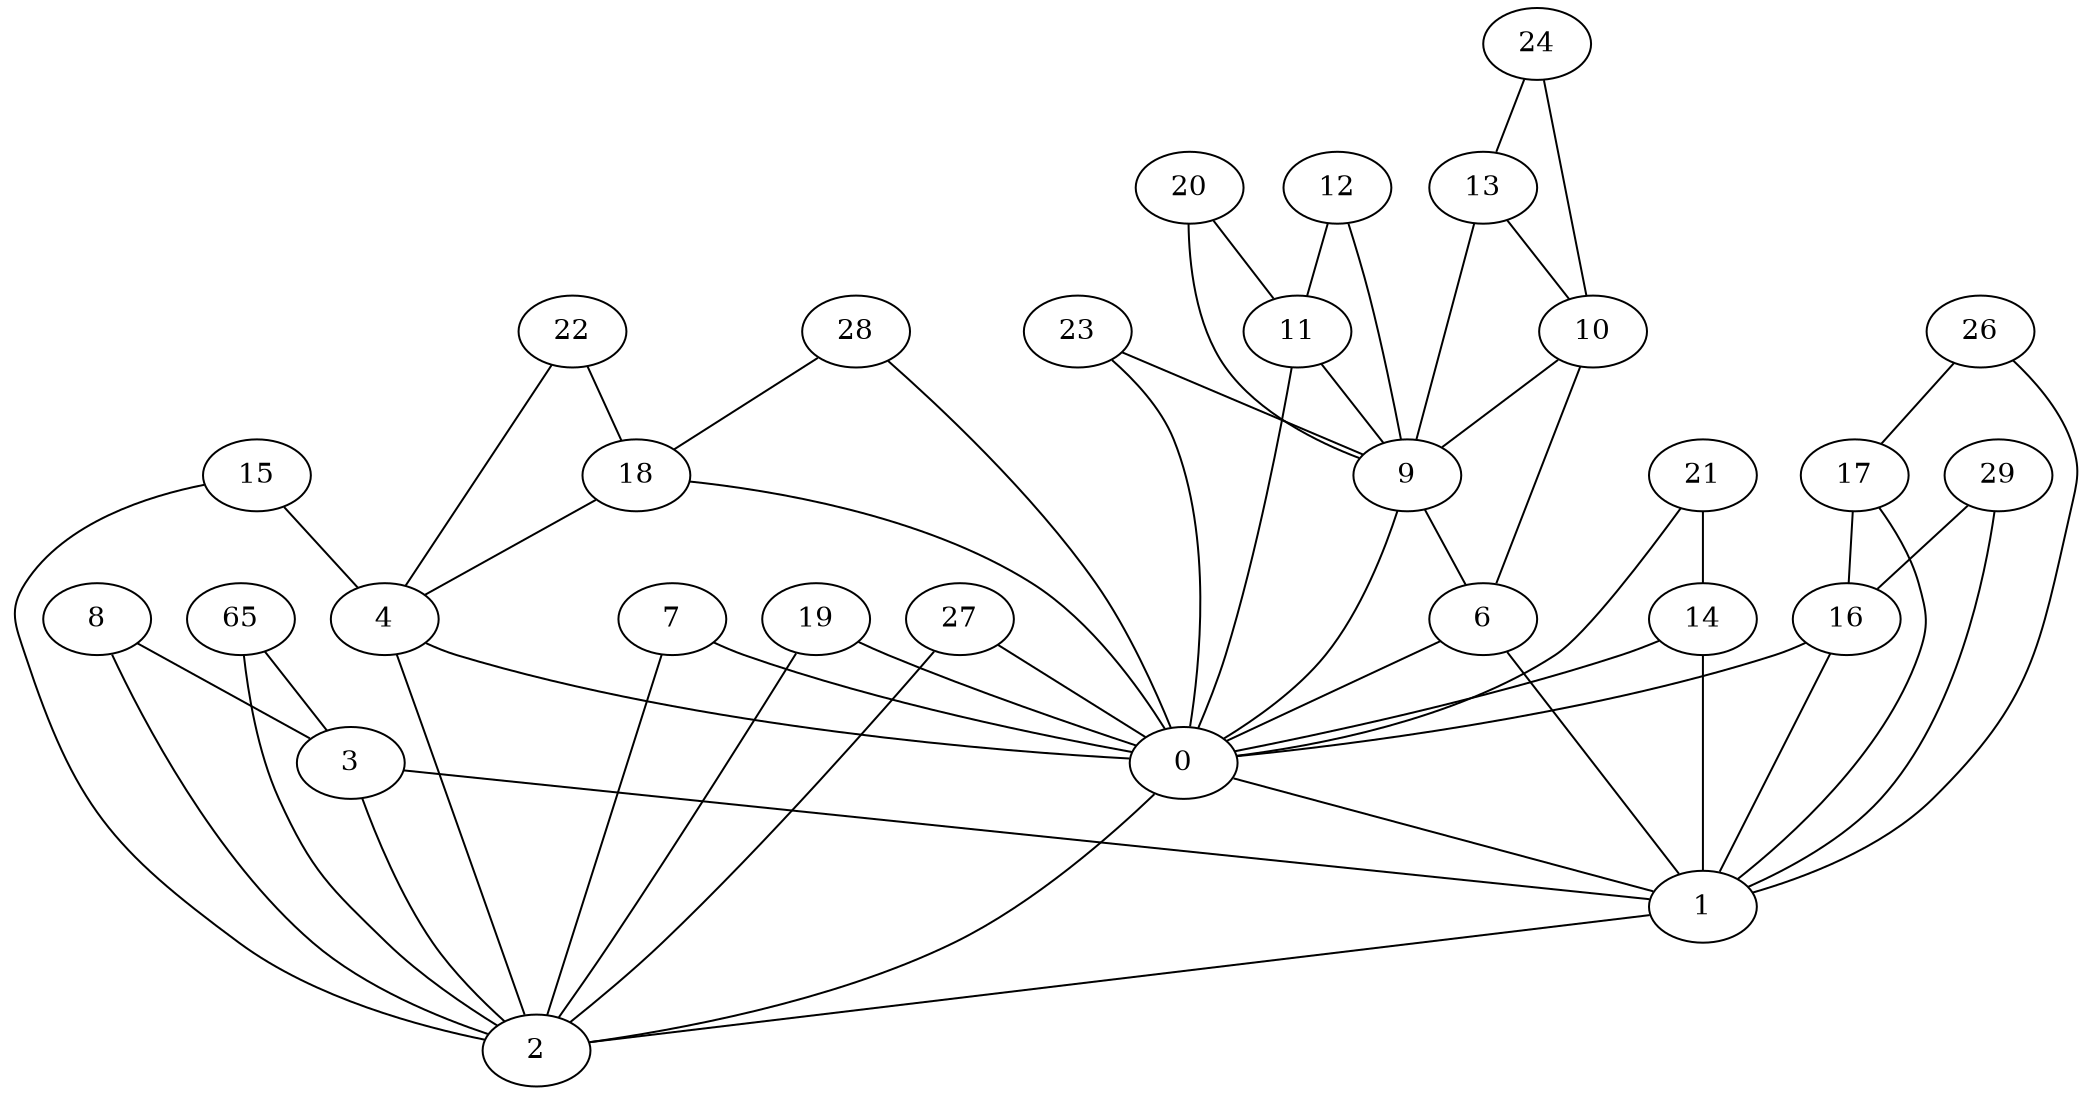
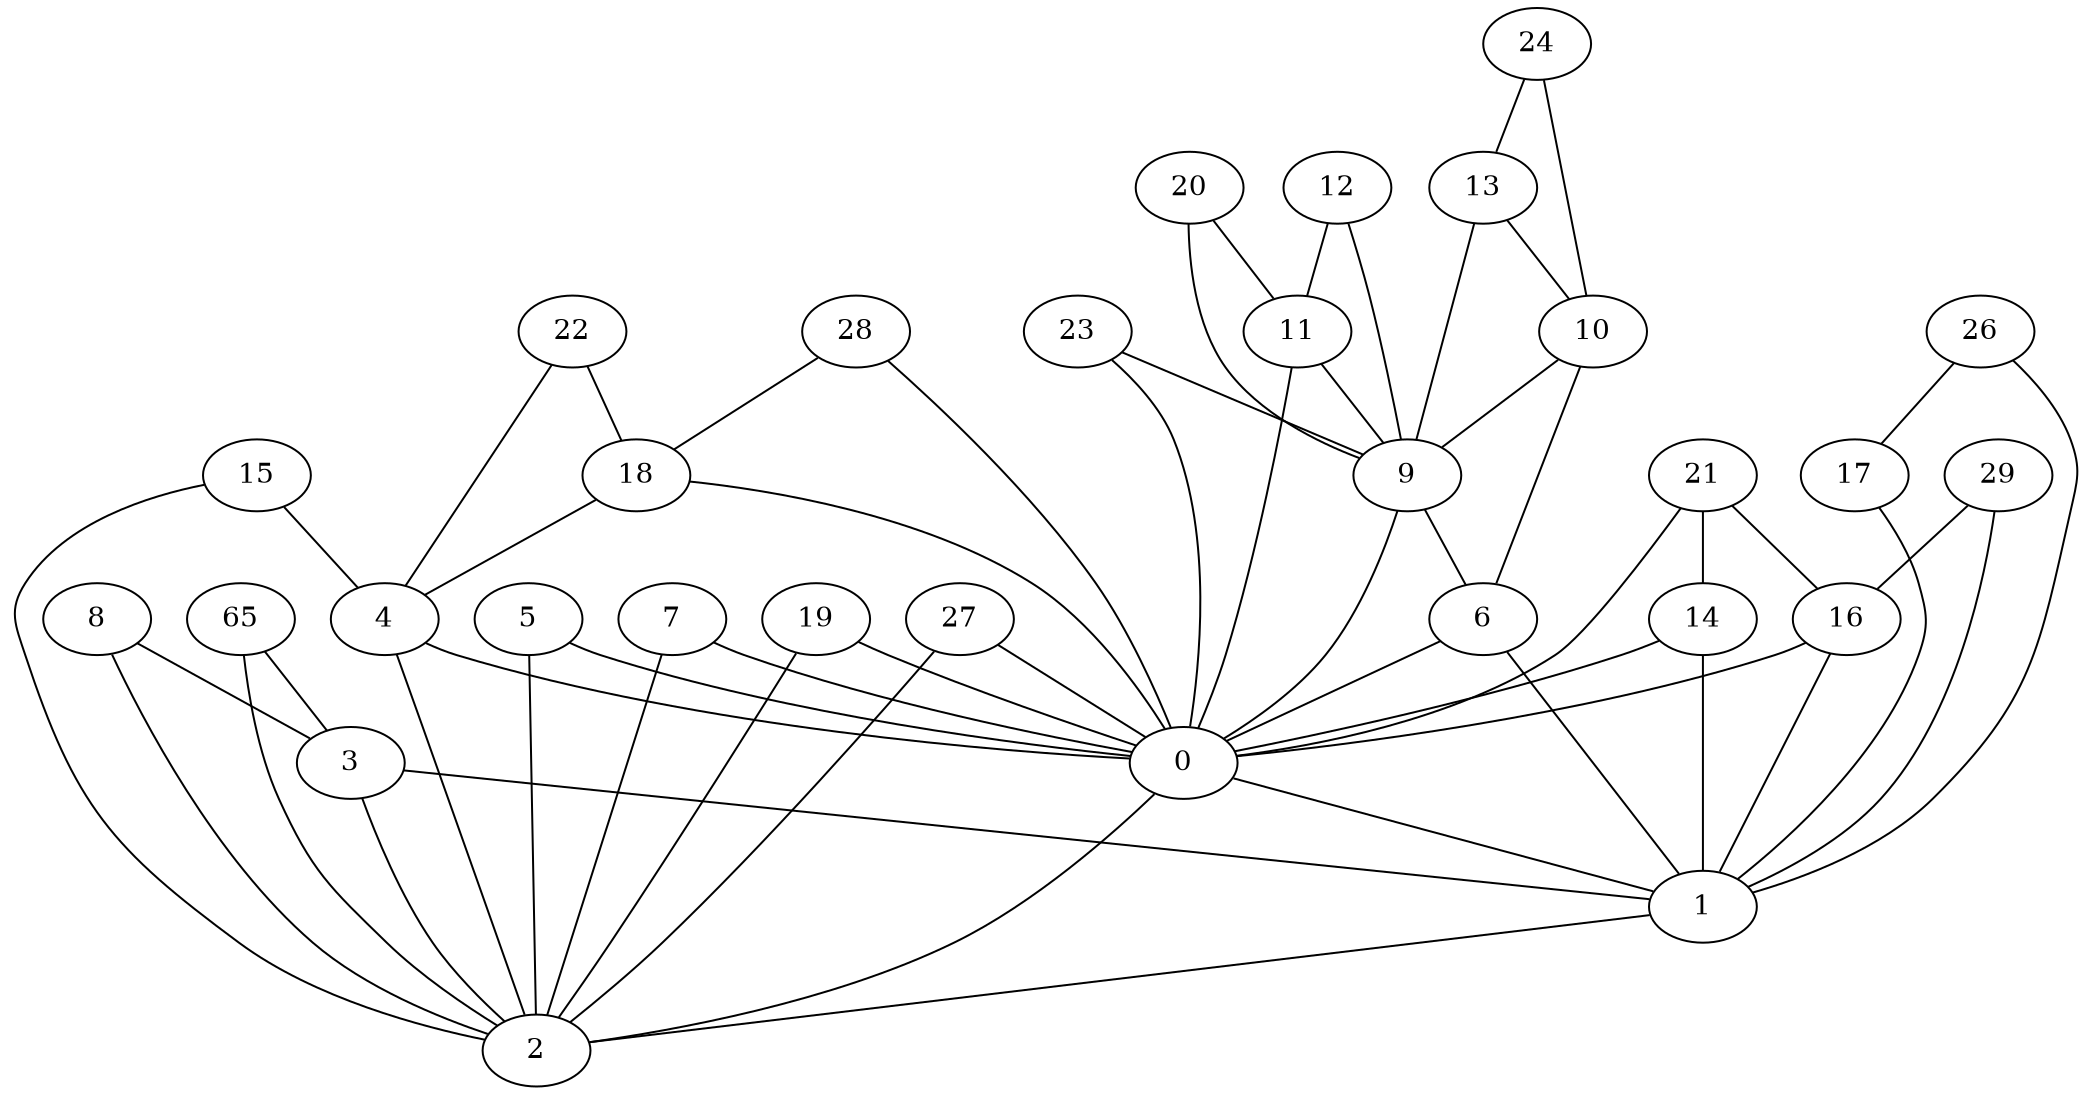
(1851, 547) -> (1775, 547)
none -> (529, 619)
